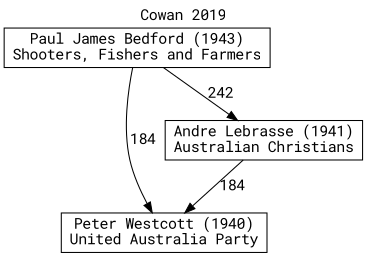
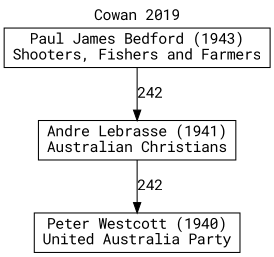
(127, 137) -> none
(232, 186) -> (150, 186)
